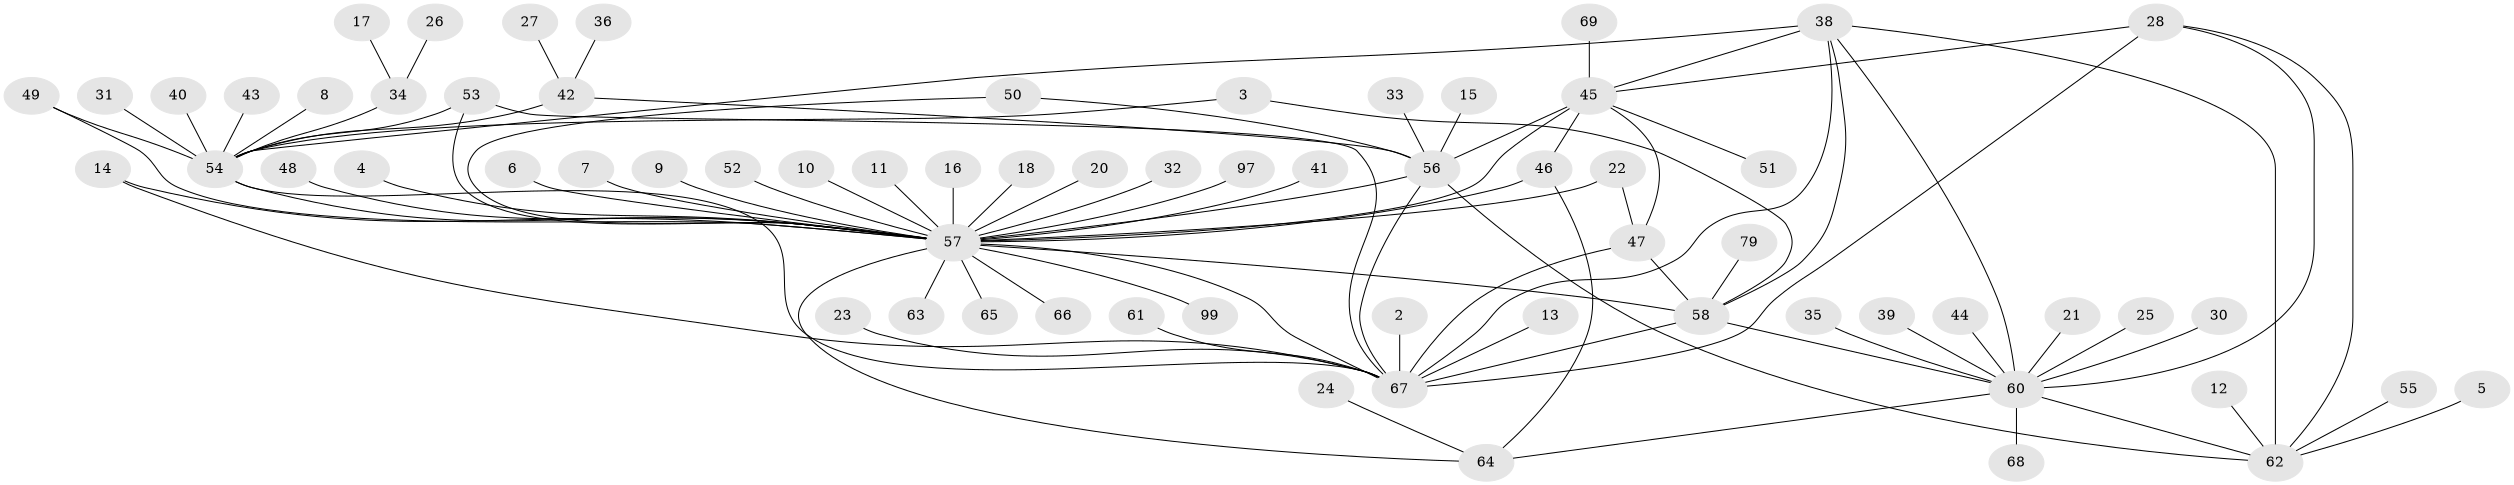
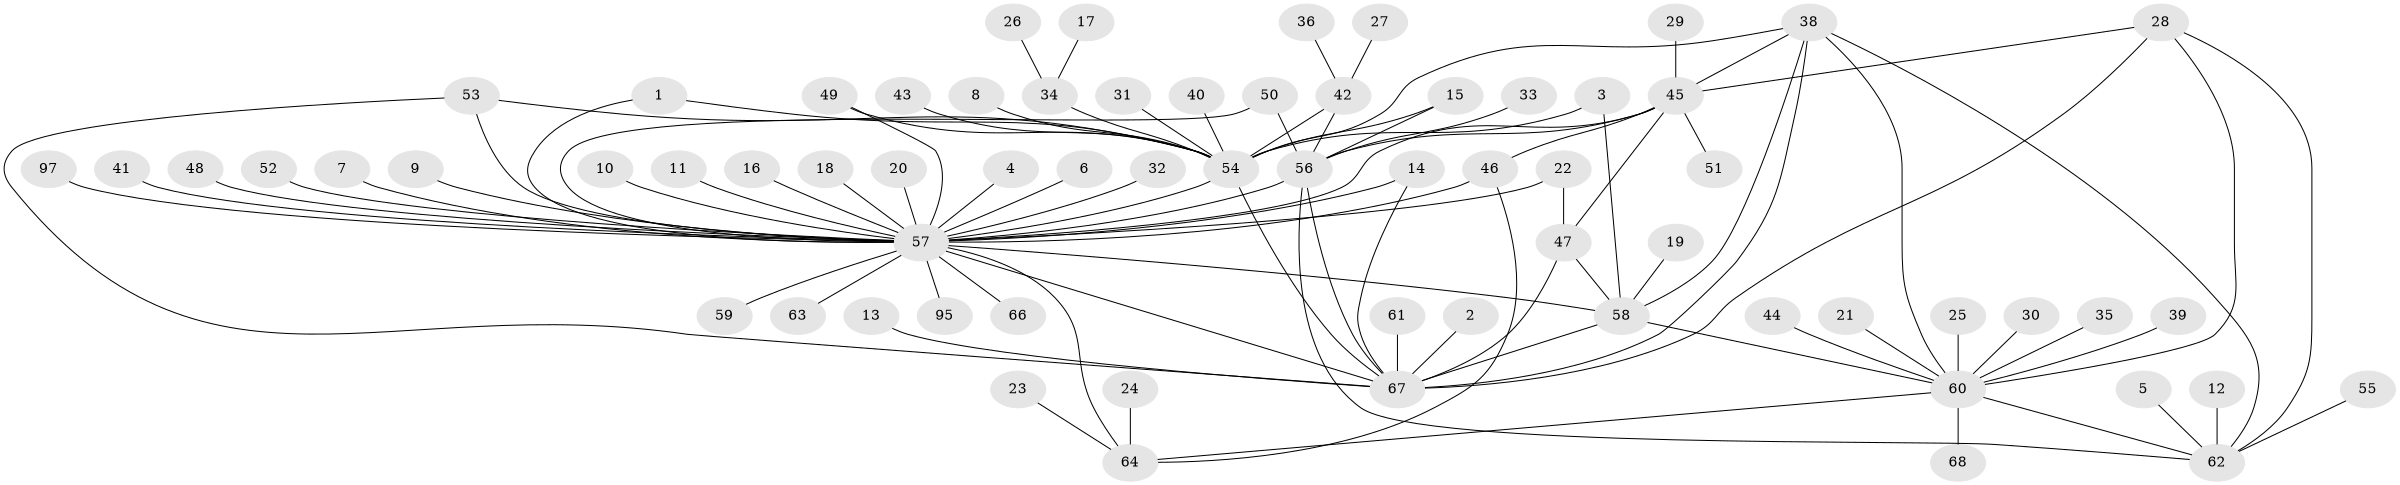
(1589, 22) -> (1676, 22)
none -> (659, 96)
none -> (1375, 125)
(1749, 243) -> (1676, 243)
(990, 316) -> (945, 316)
(1210, 316) -> (725, 316)
(1121, 353) -> (1074, 426)
